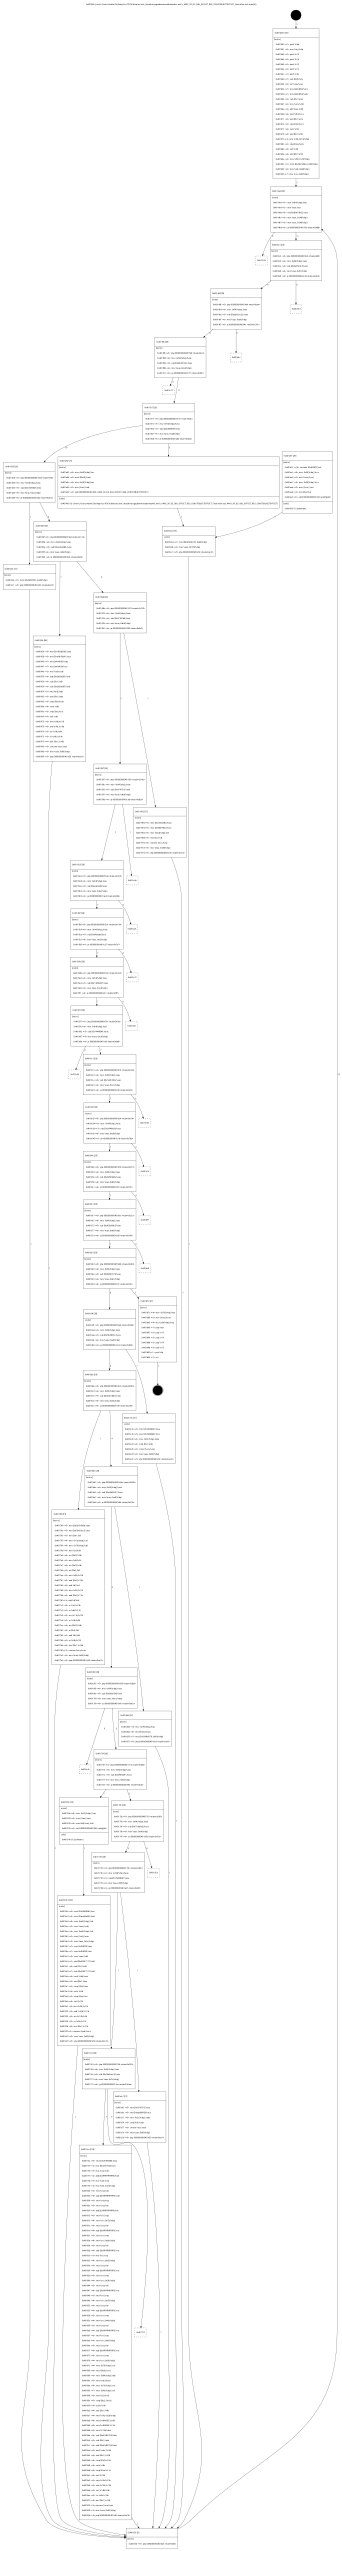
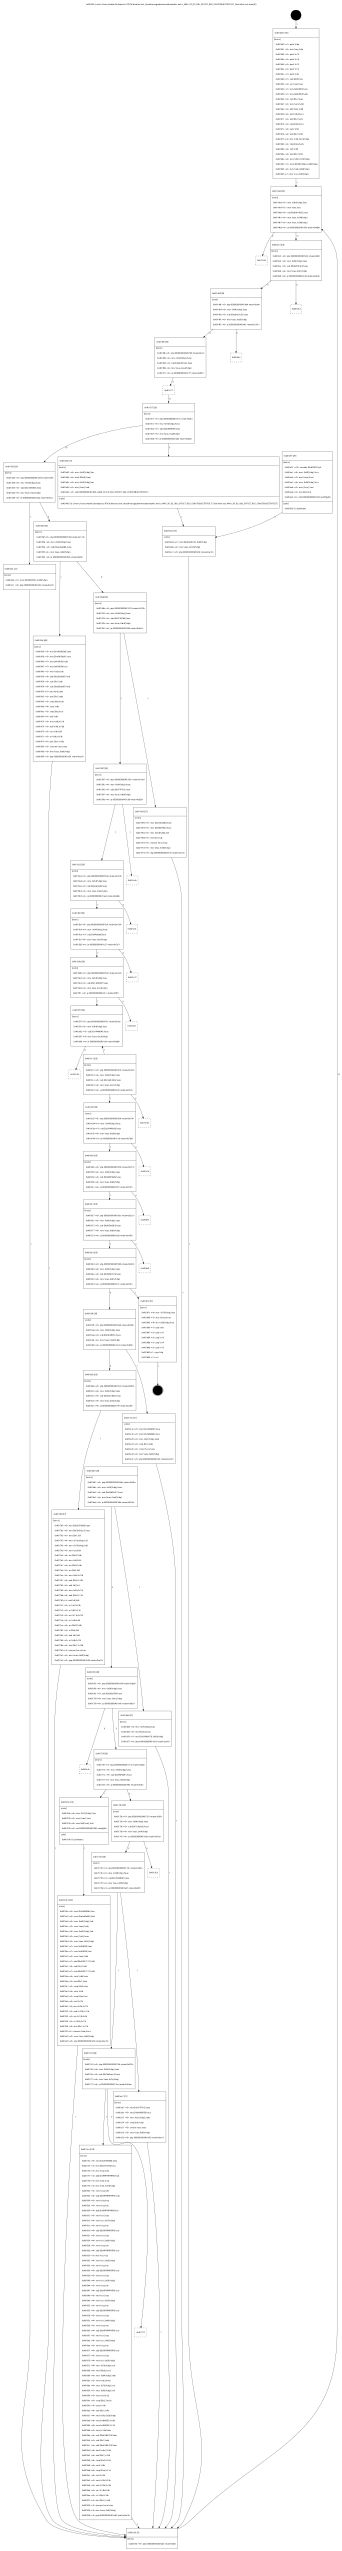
(177, 390) -> (169, 398)
(99, 1049) -> (103, 1051)
(110, 1438) -> none
